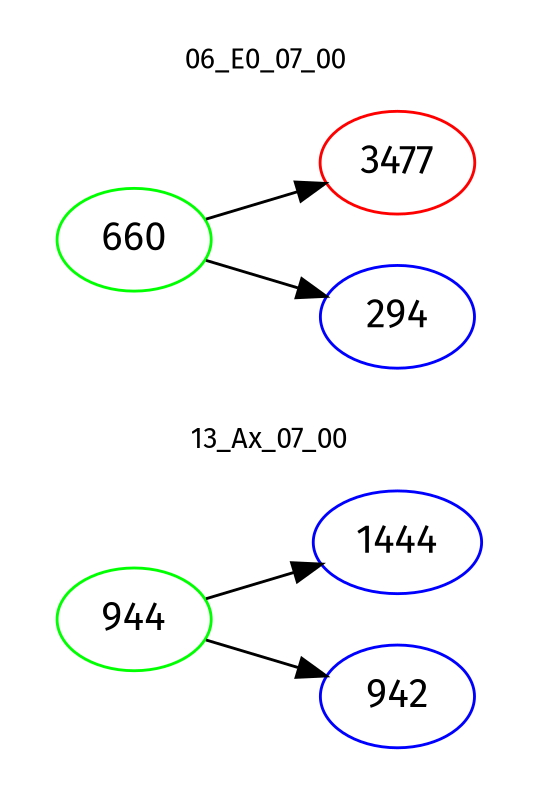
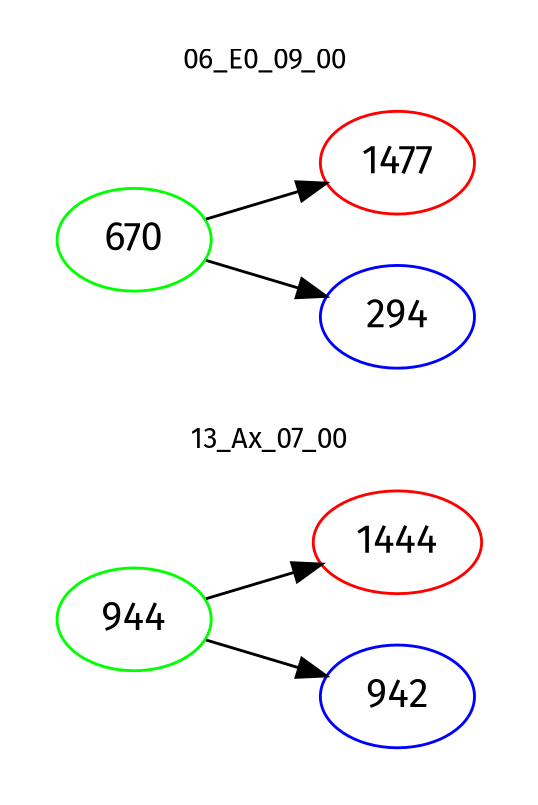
(266, 61) -> (266, 61)
(397, 163) -> (397, 163)
(134, 240) -> (134, 240)
(397, 542) -> (397, 542)
